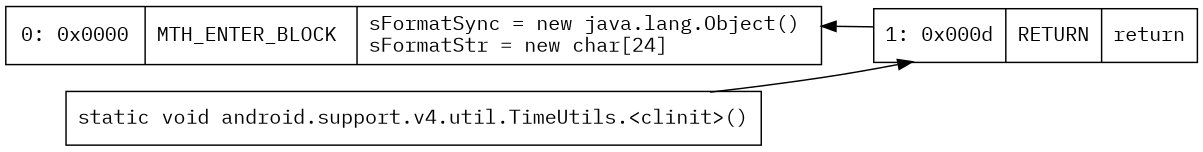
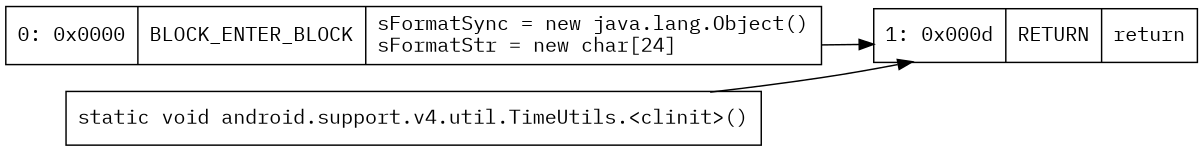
(855, 27) -> (840, 45)
(247, 35) -> (252, 35)
